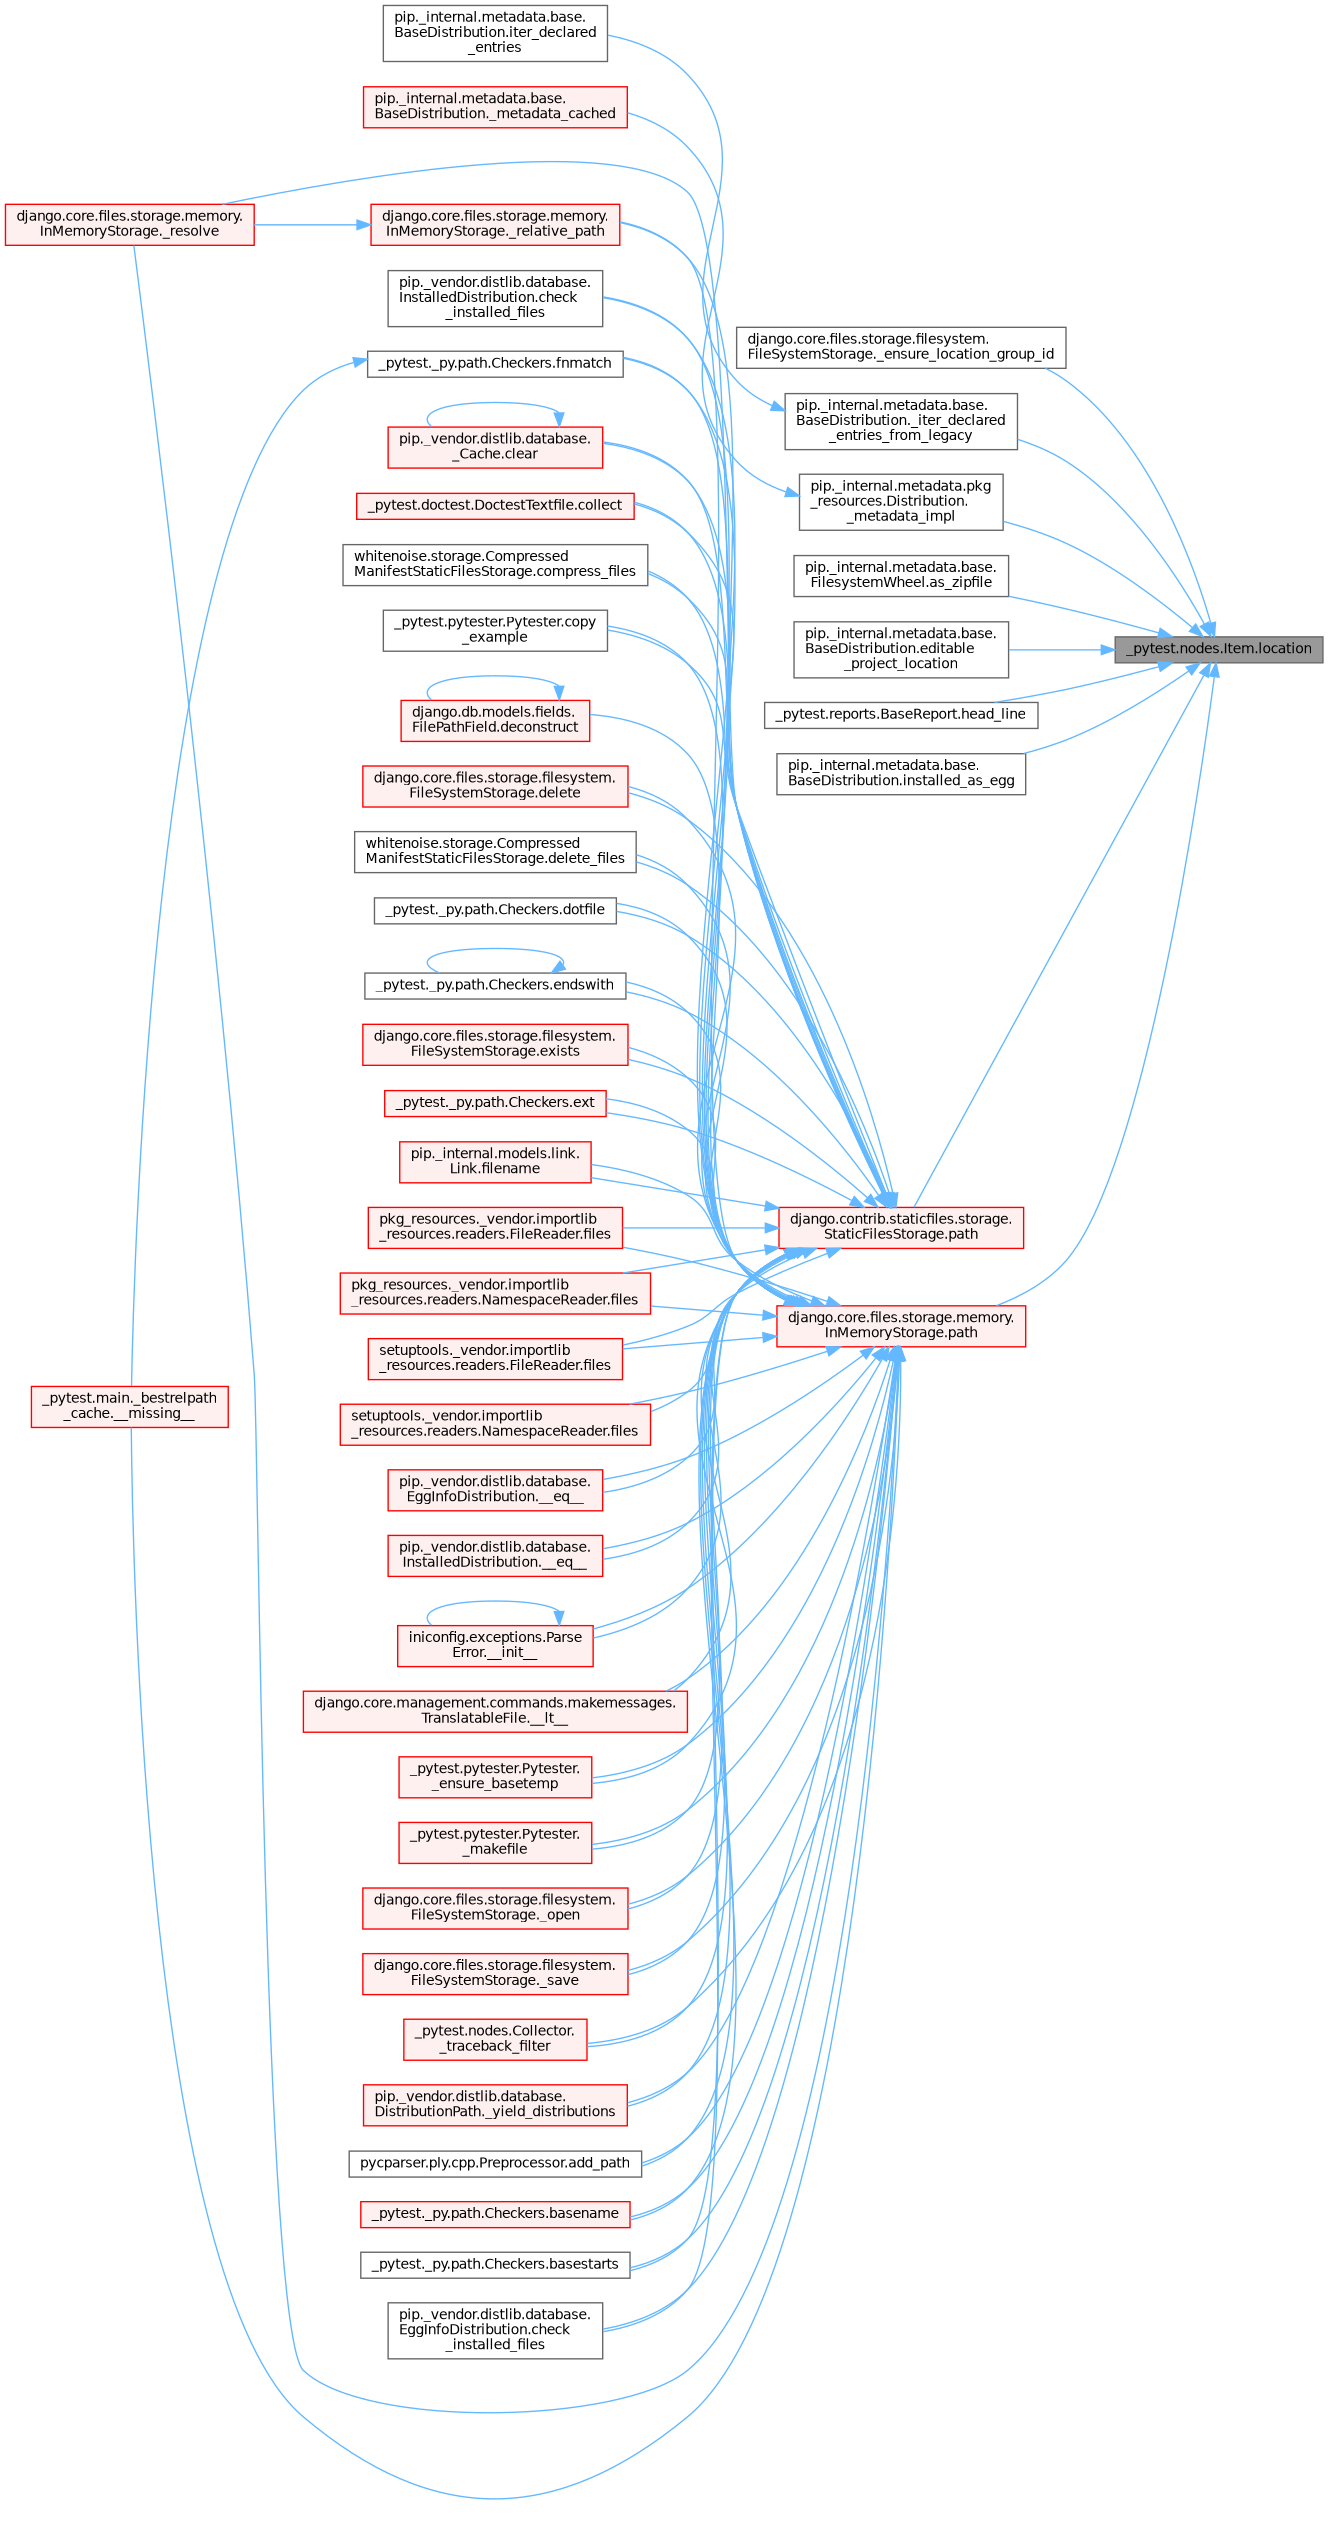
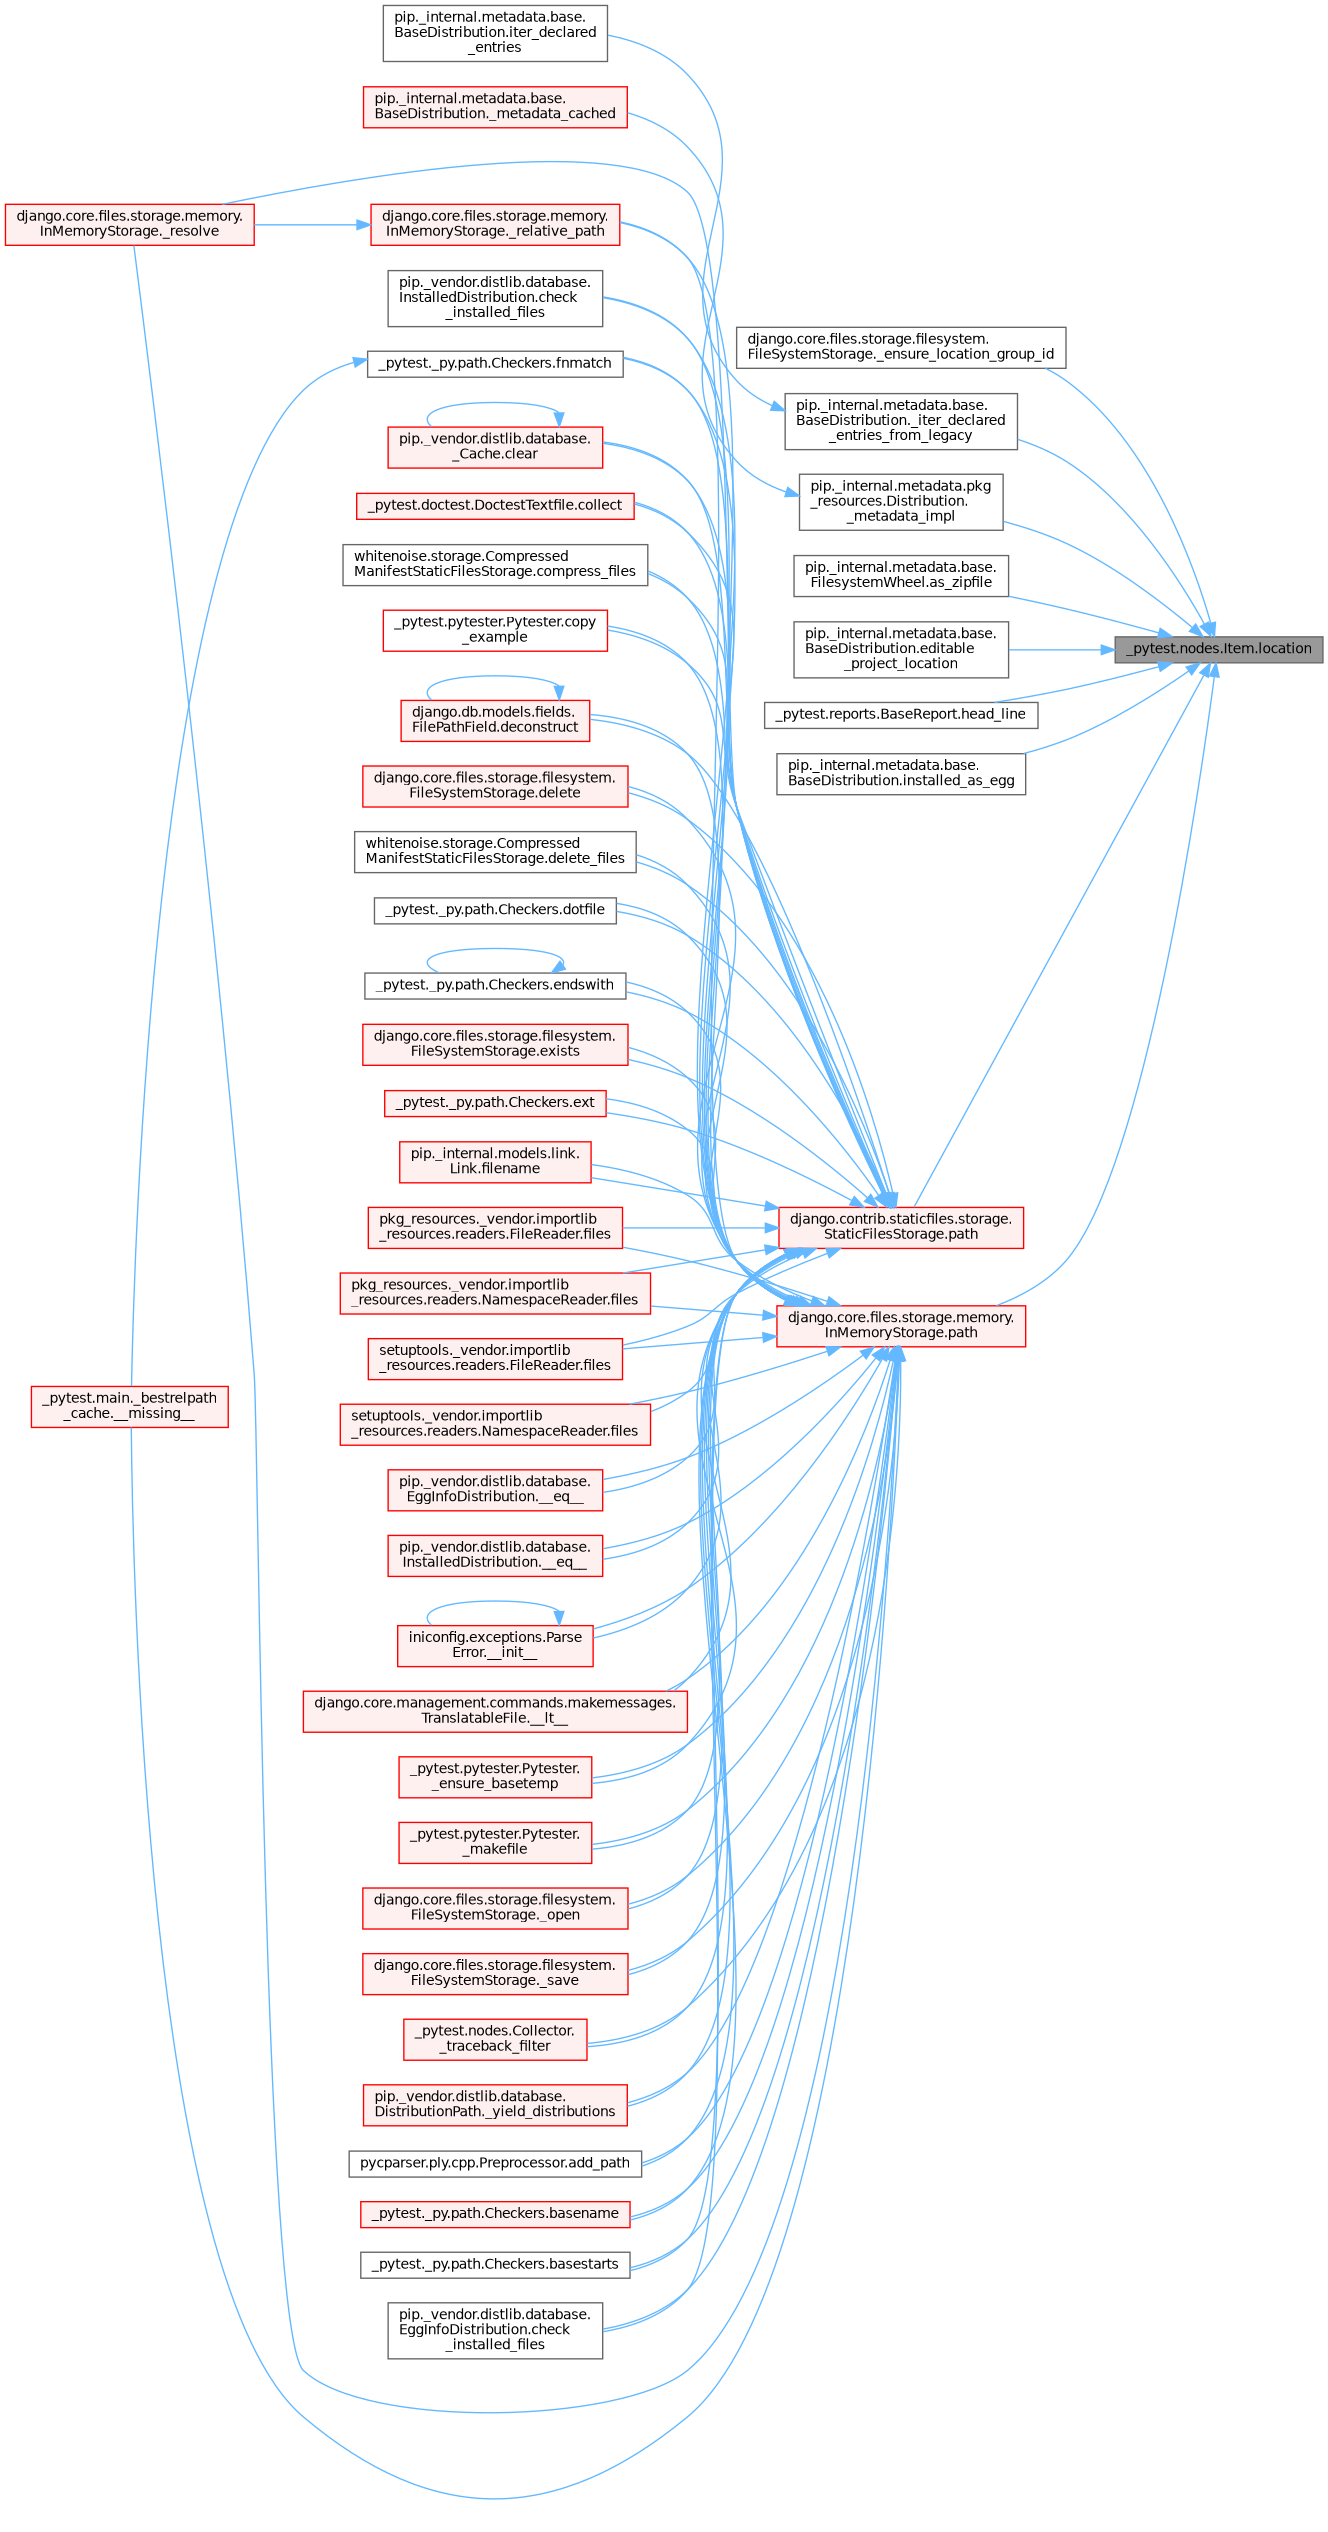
(495, 631) -> (495, 631)
none -> (786, 916)
